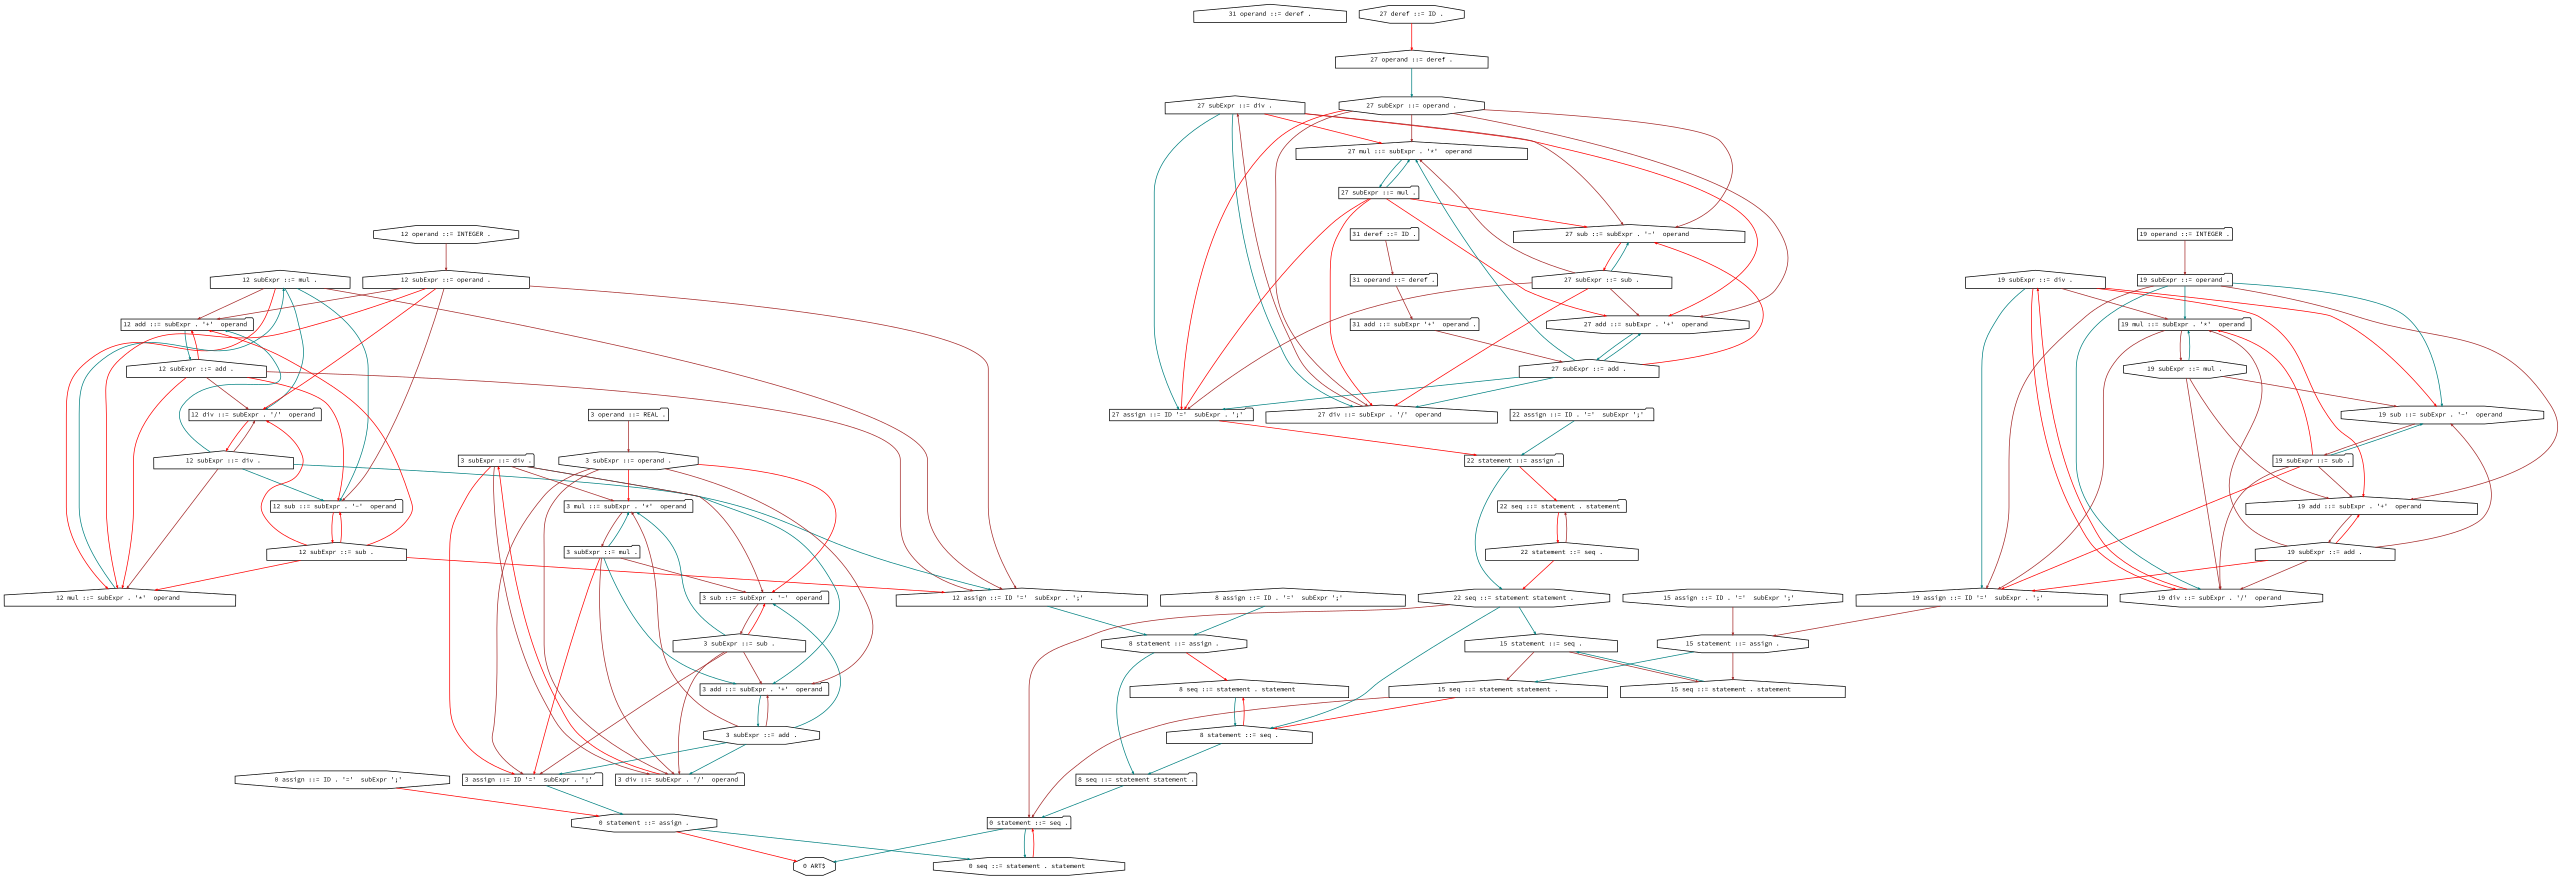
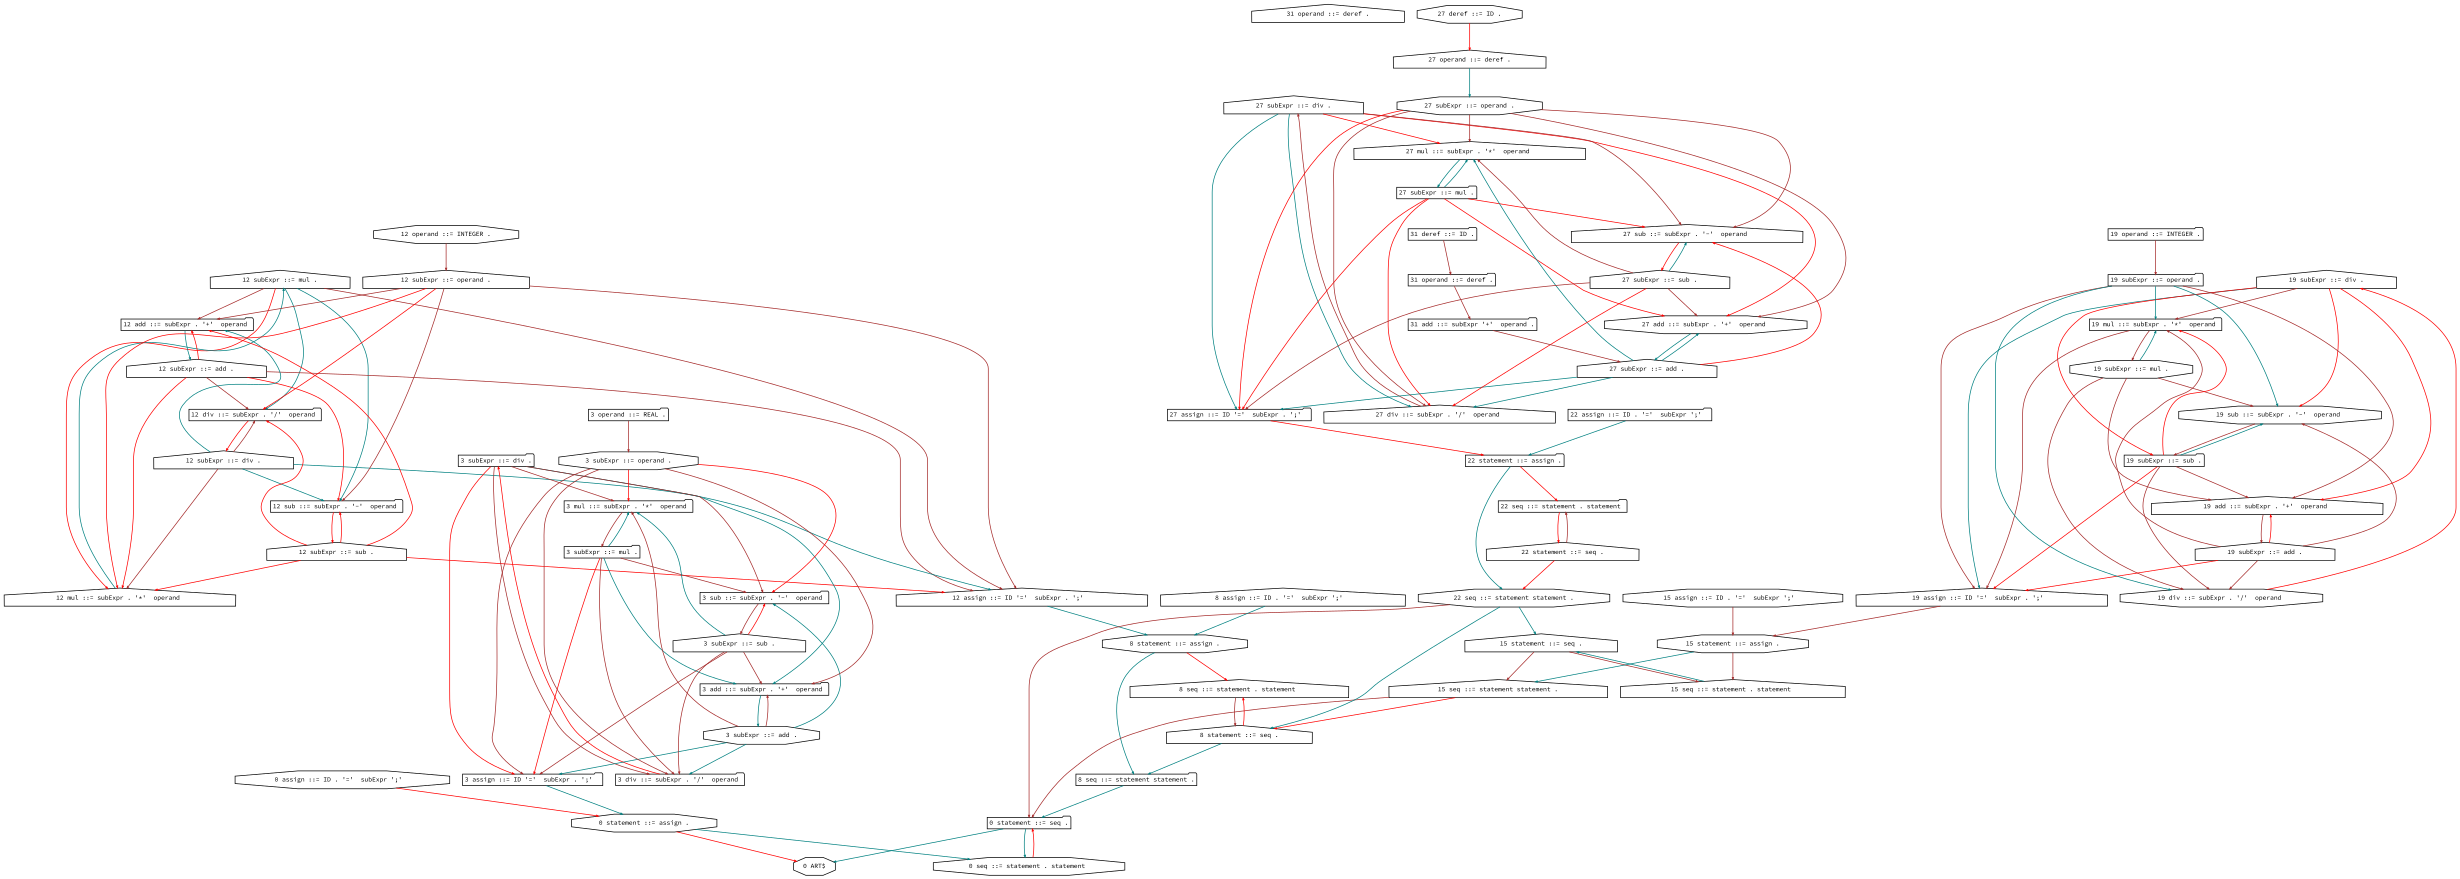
(2054, 467) -> (2078, 321)
(1235, 707) -> (1235, 707)
